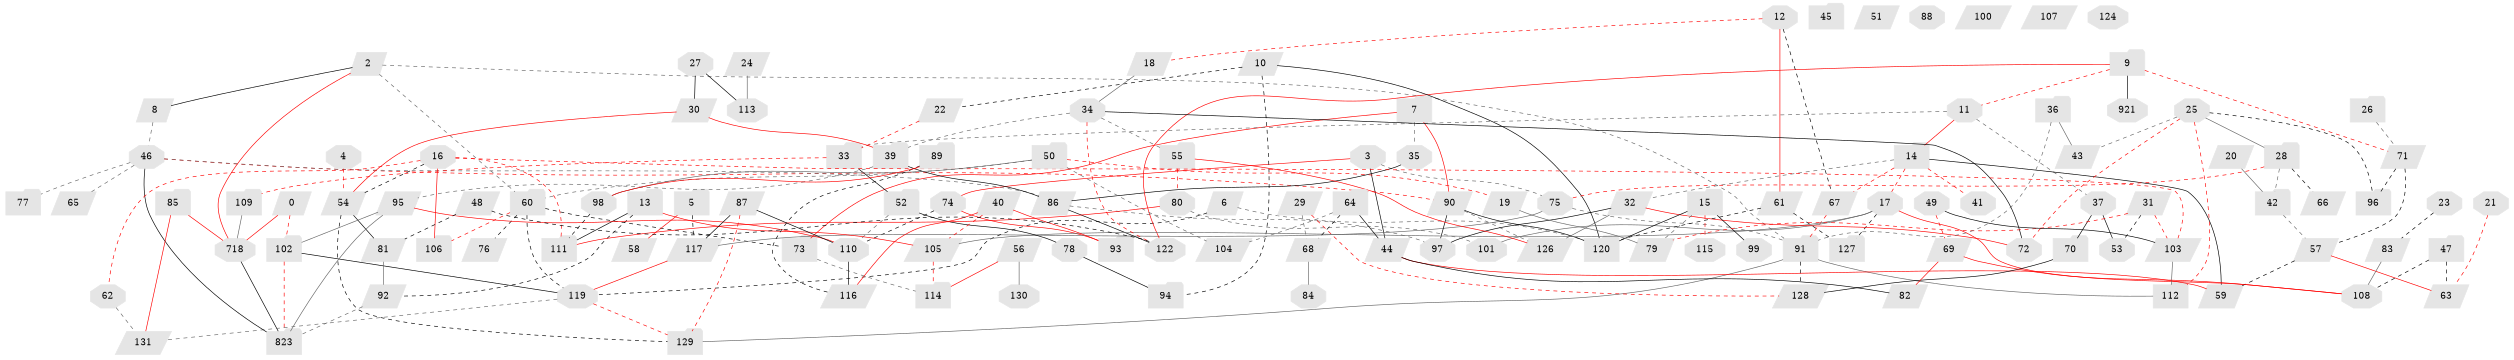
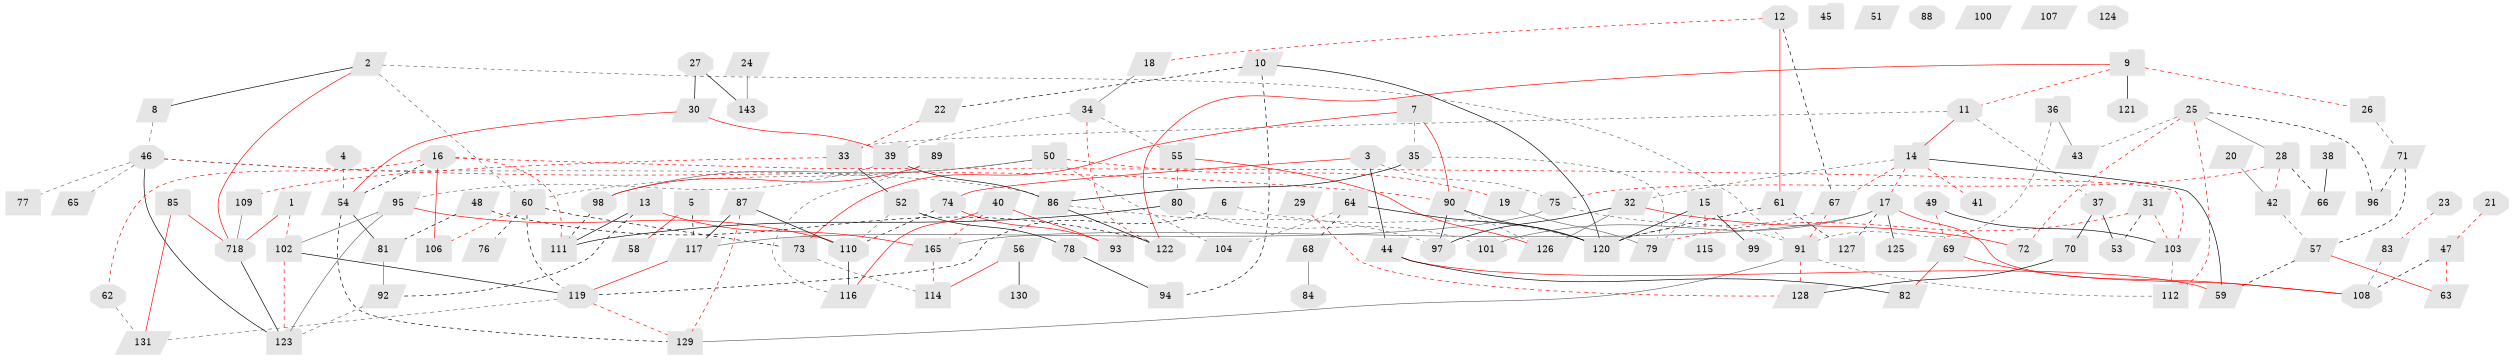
(747, 110) -> (747, 110)
(2127, 110) -> (2127, 110)
(2266, 111) -> (2247, 87)
(1563, 129) -> none
none -> (2328, 157)
none -> (1572, 164)
(2277, 180) -> (2277, 180)
(292, 203) -> (292, 203)
(801, 208) -> (801, 208)
(810, 223) -> (810, 223)
(2418, 225) -> (2418, 225)
none -> (1716, 226)
(1304, 227) -> none
(1369, 227) -> (1477, 221)
(933, 250) -> (933, 250)
none -> (1896, 250)
(2474, 252) -> (2469, 226)
(1801, 269) -> (1801, 269)
(1019, 273) -> (1019, 273)
(2172, 273) -> (2172, 273)
(2446, 273) -> (2446, 273)
(2374, 275) -> (2374, 275)
(1984, 289) -> (1984, 289)
(284, 343) -> (284, 343)
